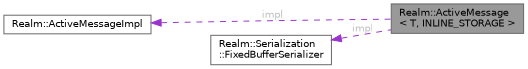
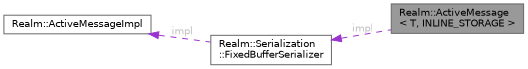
(276, 21) -> (185, 39)
